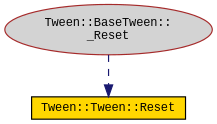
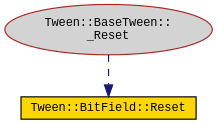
(109, 108) -> (109, 108)
